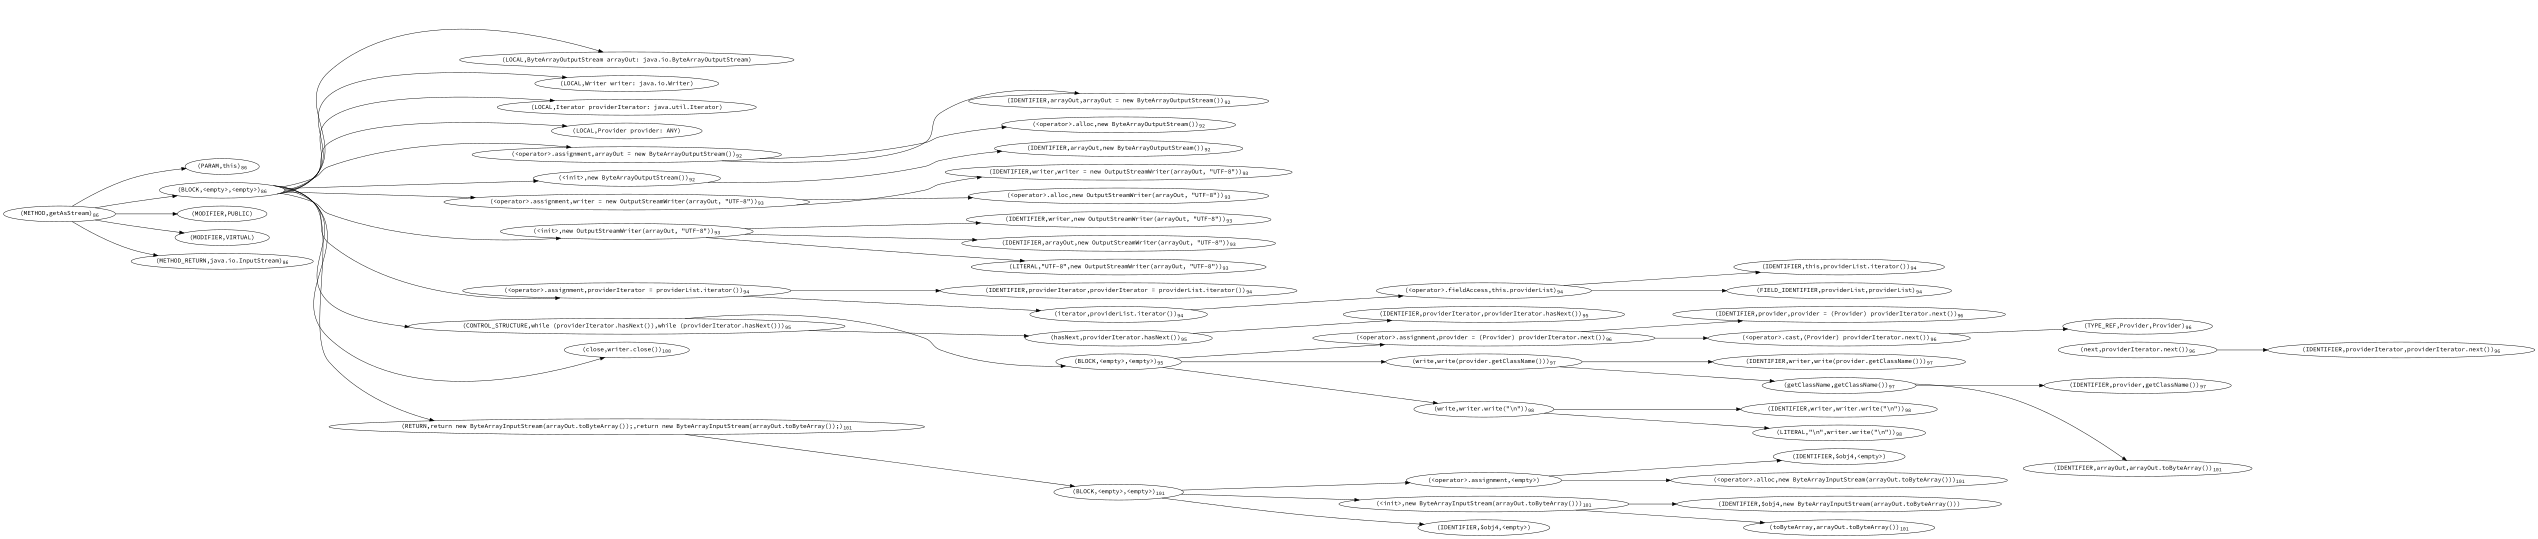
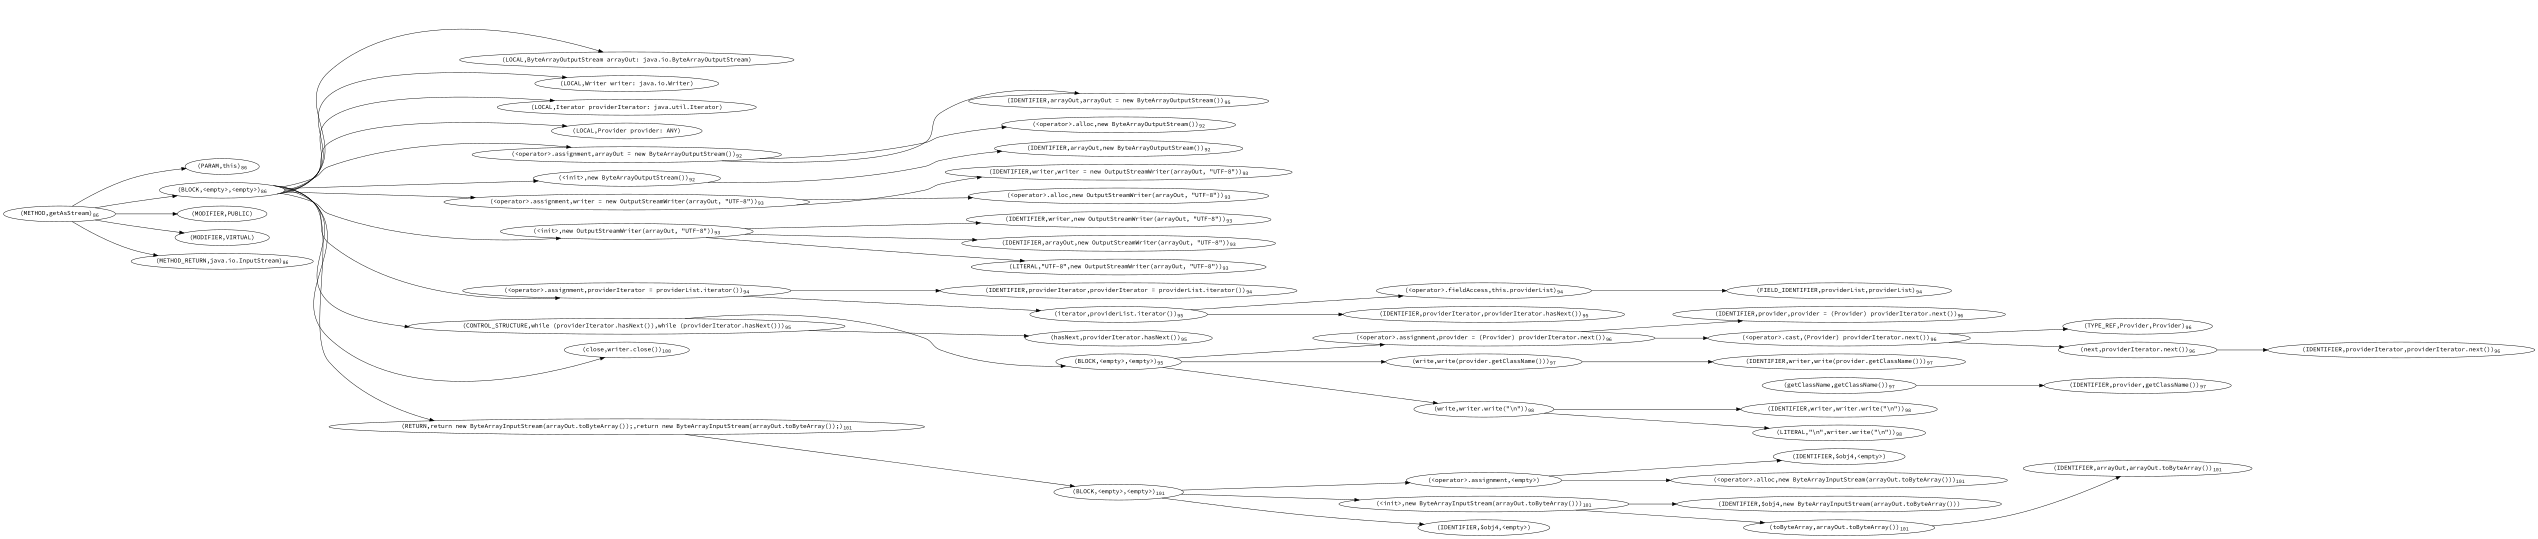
(1227, 100) -> (1227, 100)
(1839, 267) -> none
(1180, 314) -> (1180, 314)
(1290, 327) -> (1273, 314)
none -> (2004, 345)
(1665, 374) -> none
(2025, 403) -> (2027, 511)
